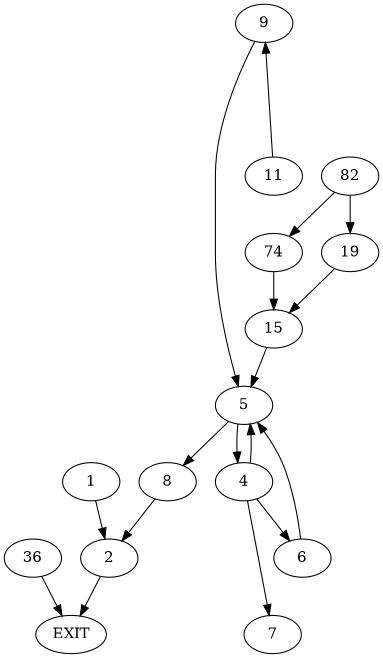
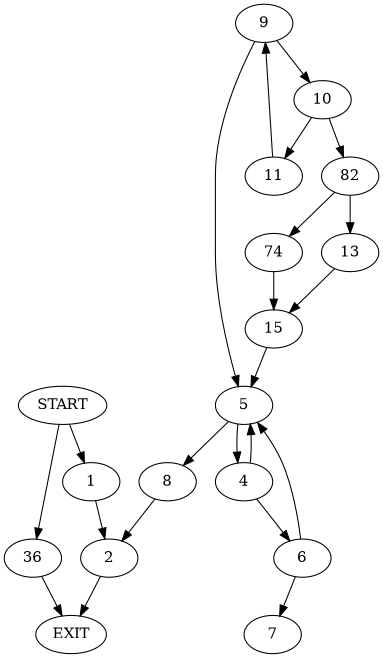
none -> (323, 100)
(350, 253) -> (350, 253)
none -> (63, 405)
(257, 553) -> (290, 591)
